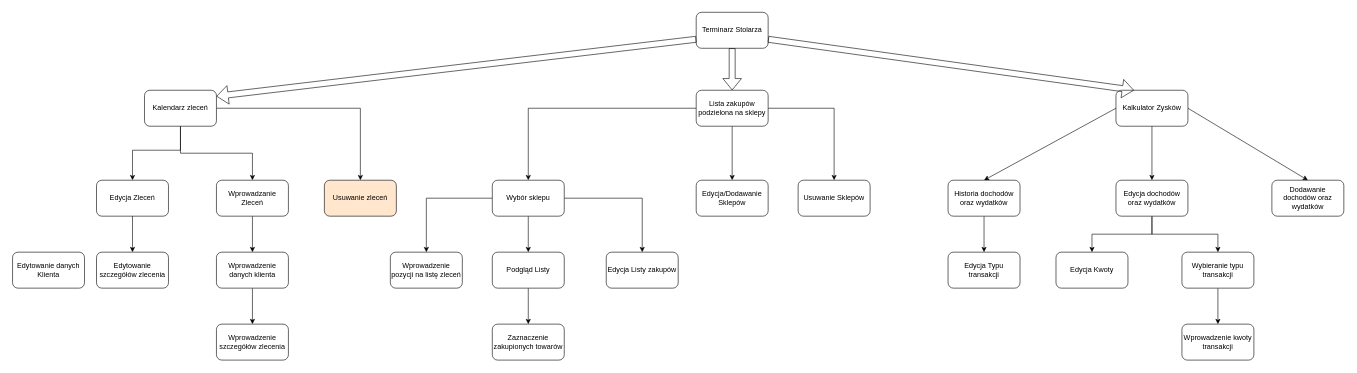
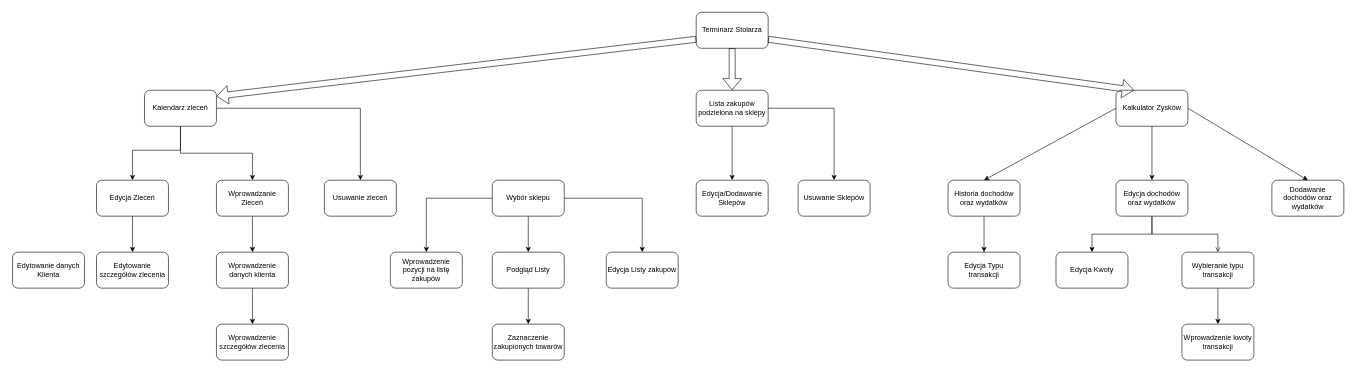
(528, 108) -> none
(360, 198) -> (360, 198)
(1218, 246) -> (1218, 248)
(426, 270) -> (426, 270)
